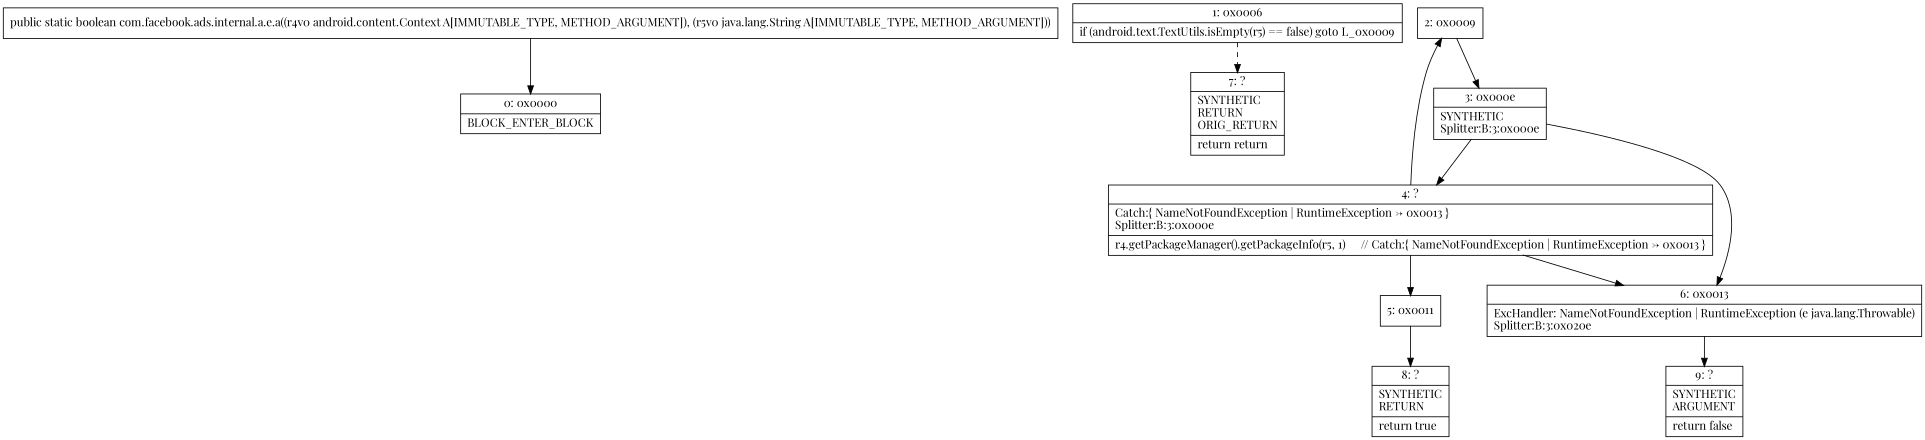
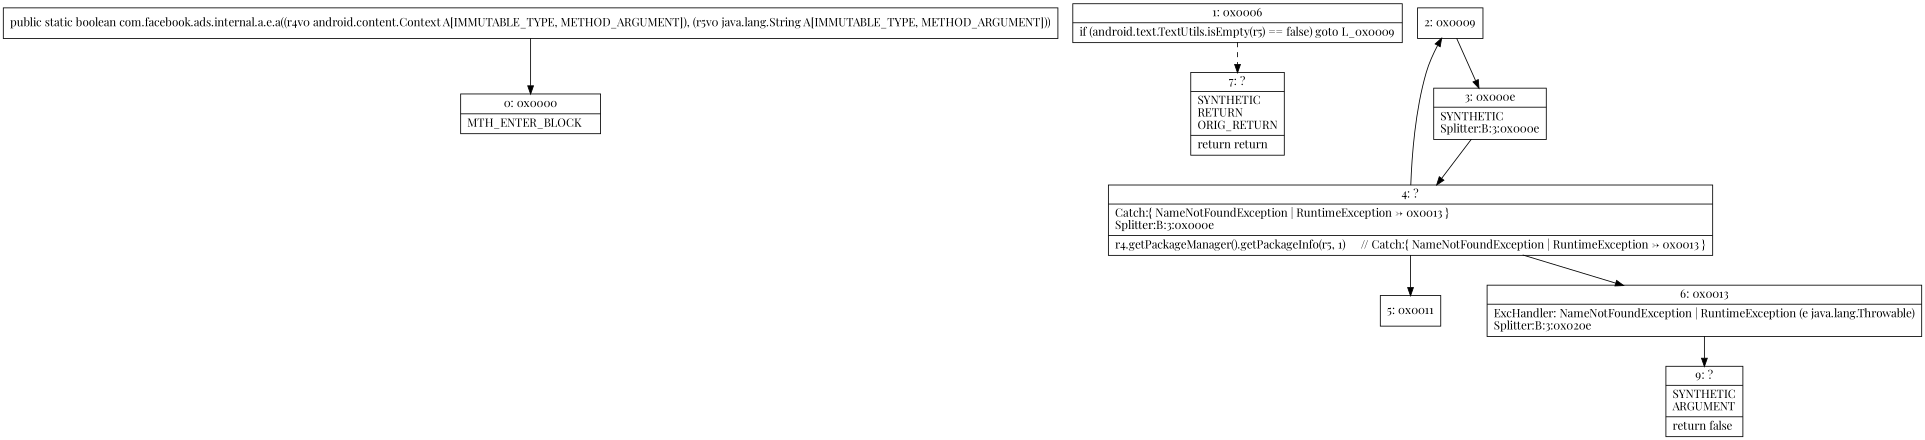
(531, 123) -> (525, 123)
(1683, 161) -> none
(1411, 401) -> none
